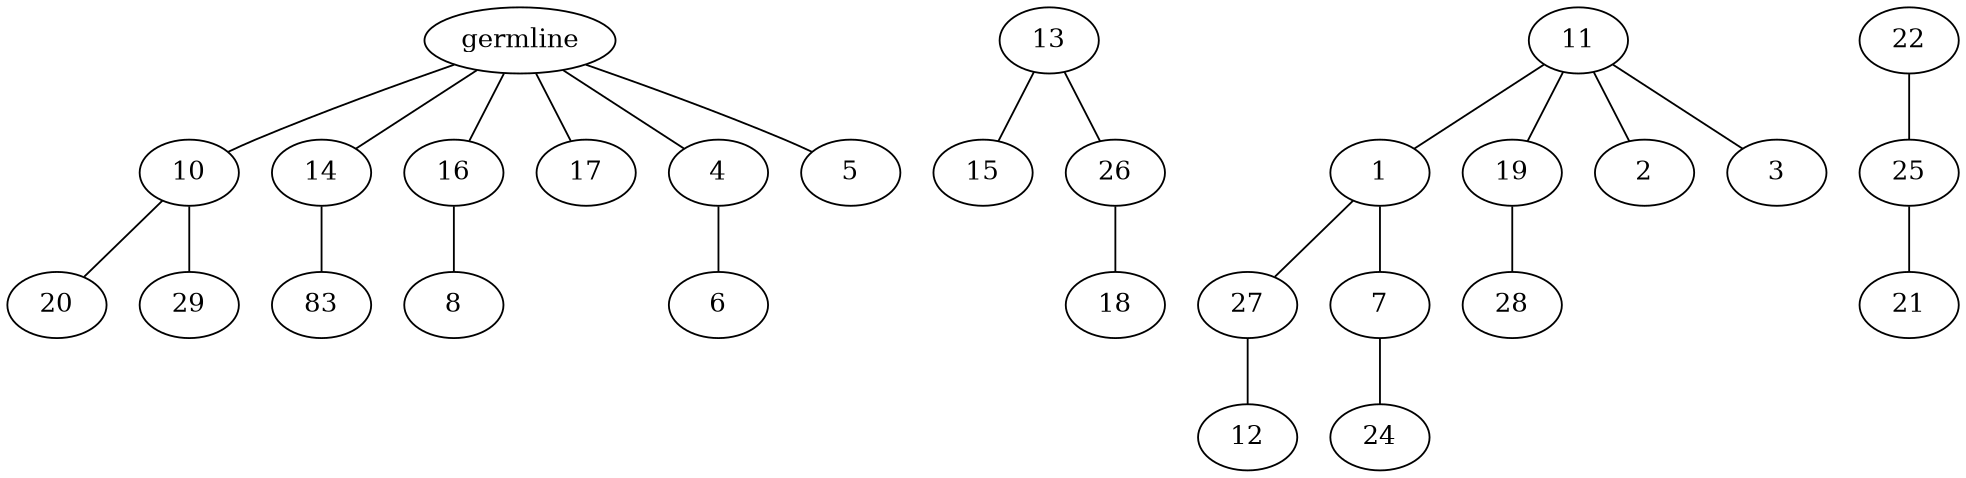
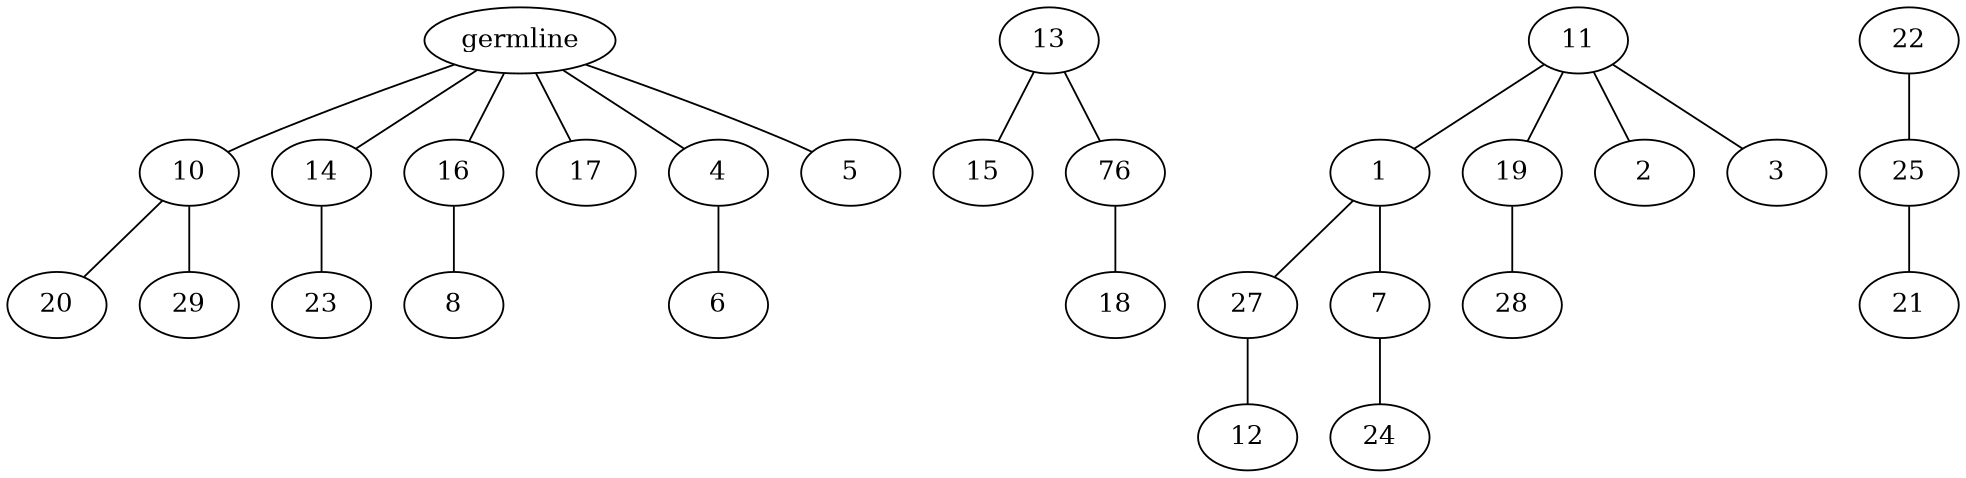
(1115, 173) -> (1115, 173)
(322, 305) -> (322, 305)
